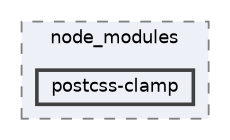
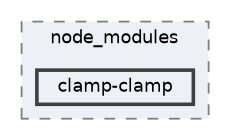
(115, 87) -> (115, 87)
